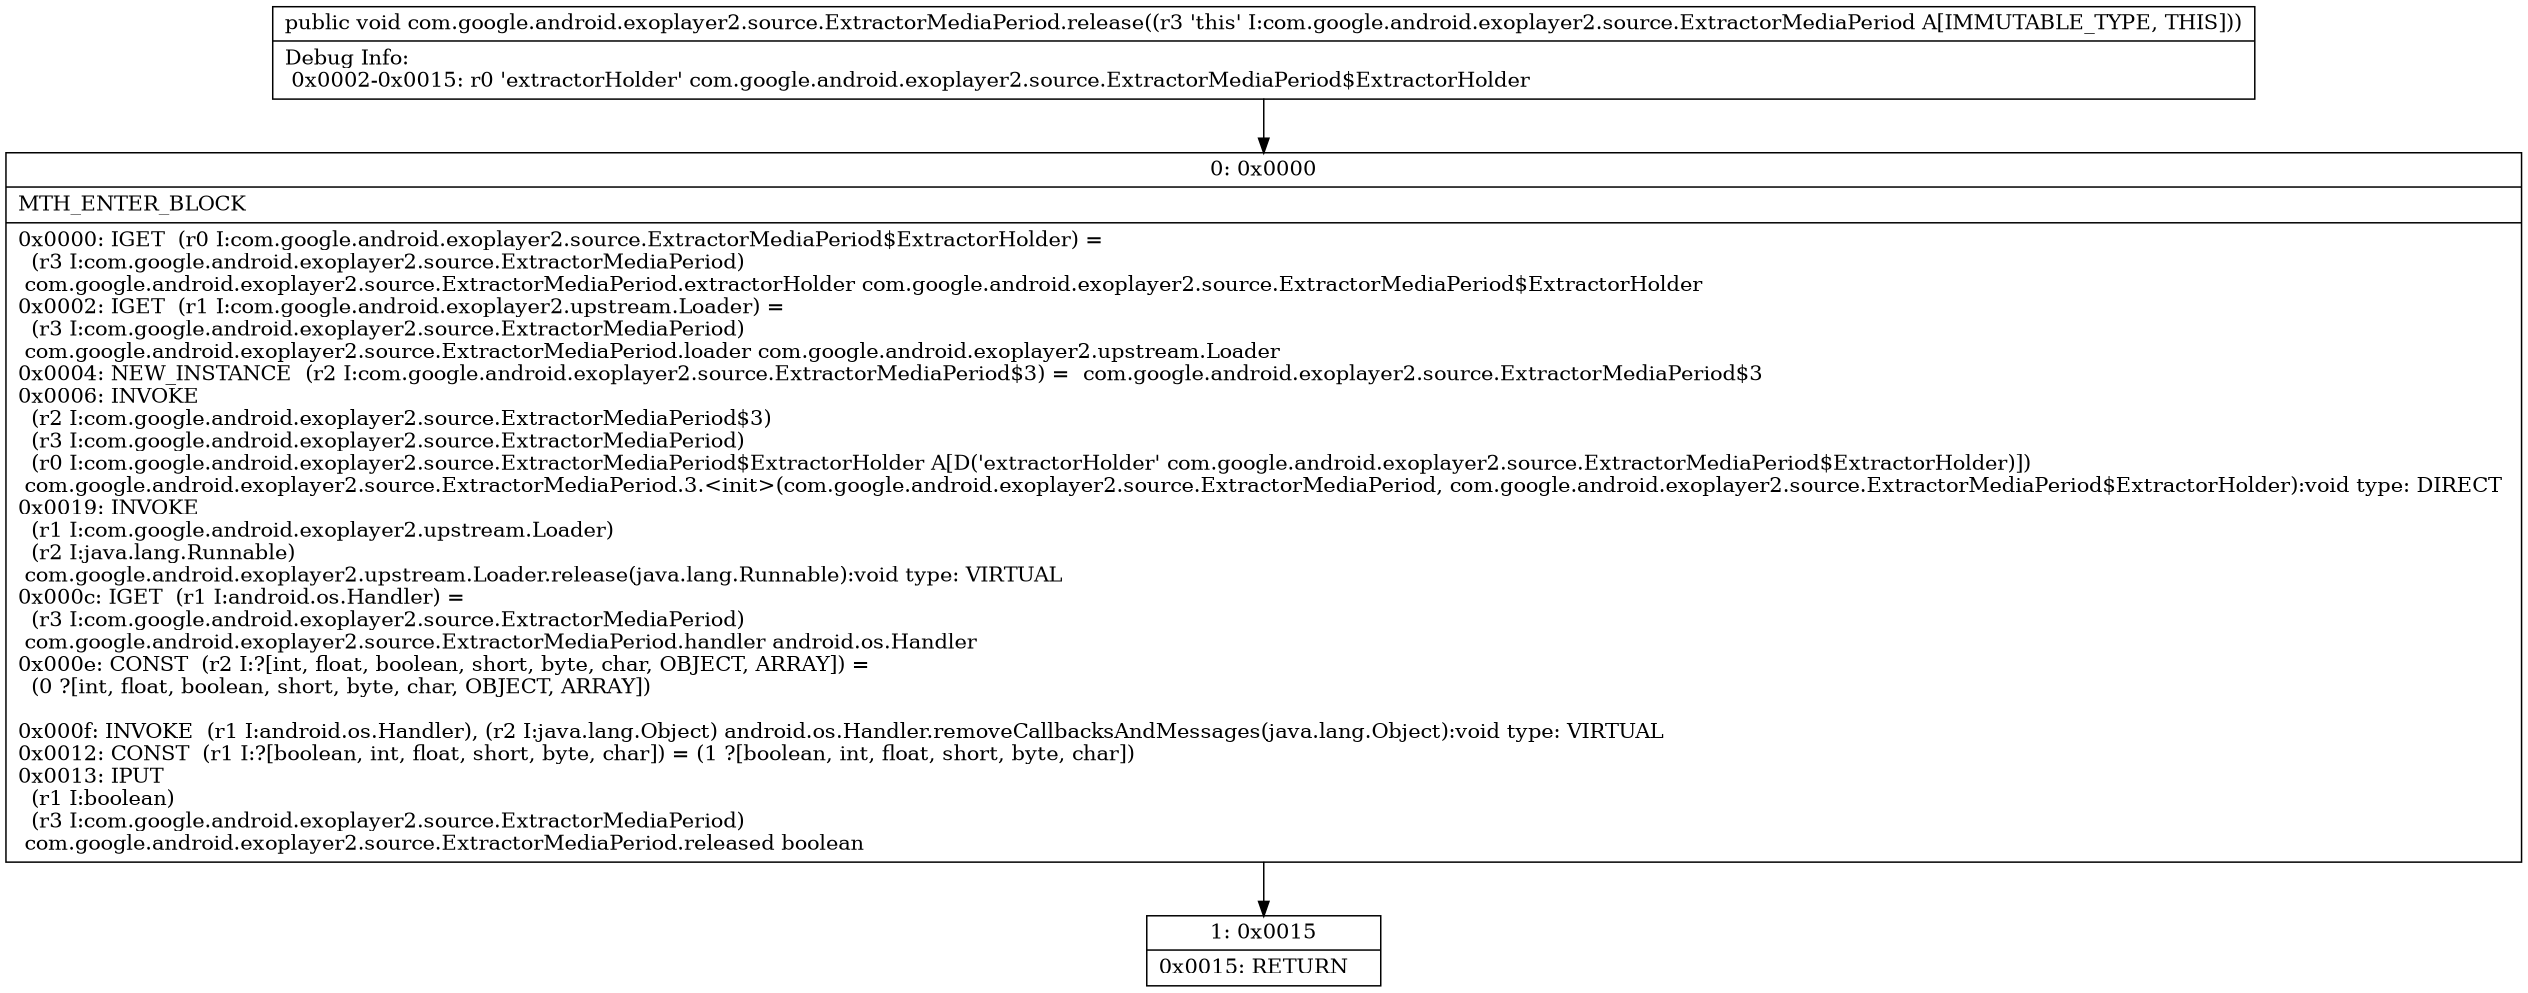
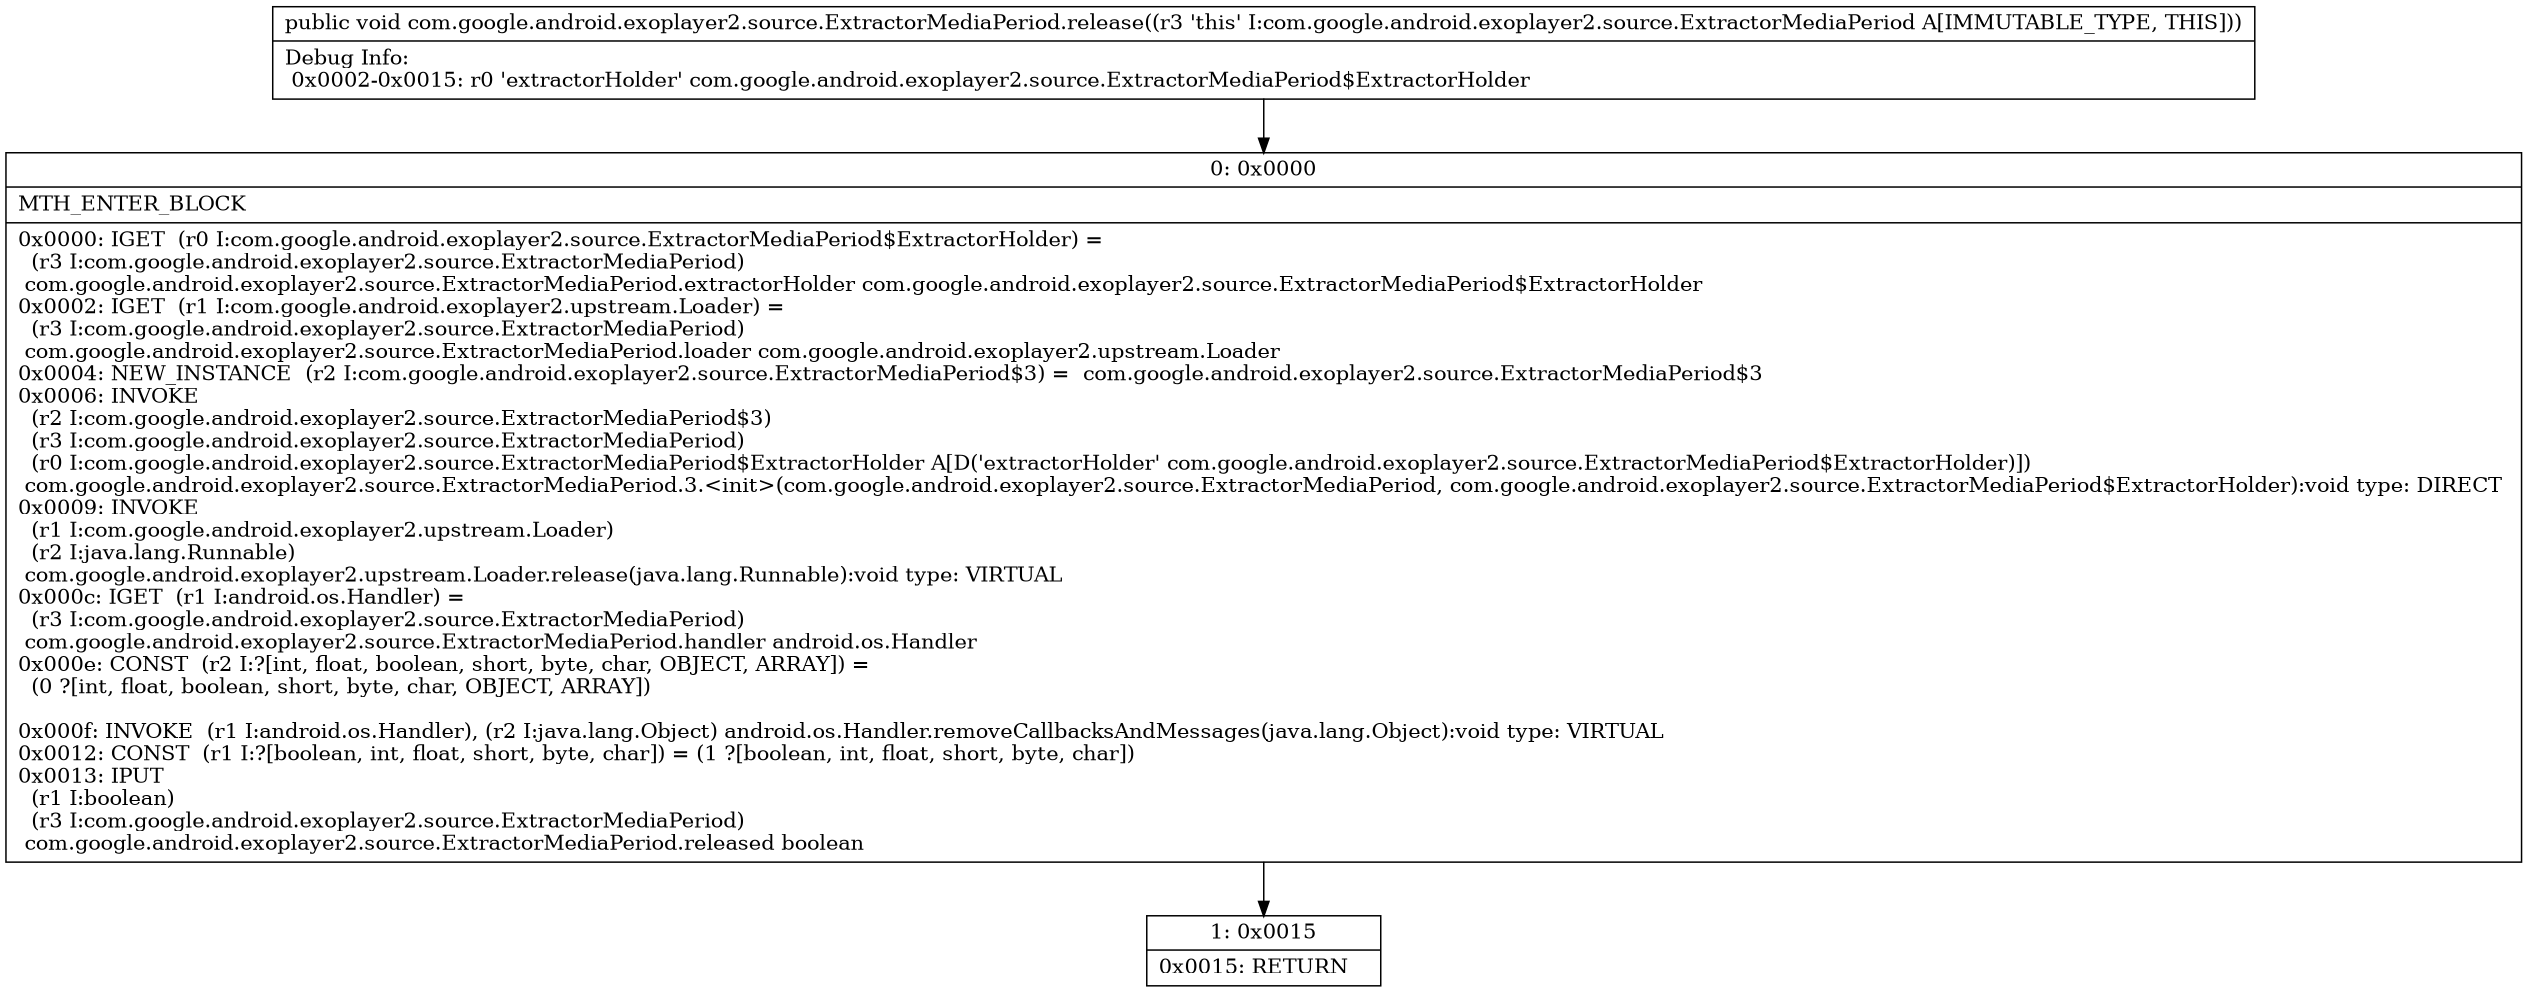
(115, 508) -> (115, 508)
